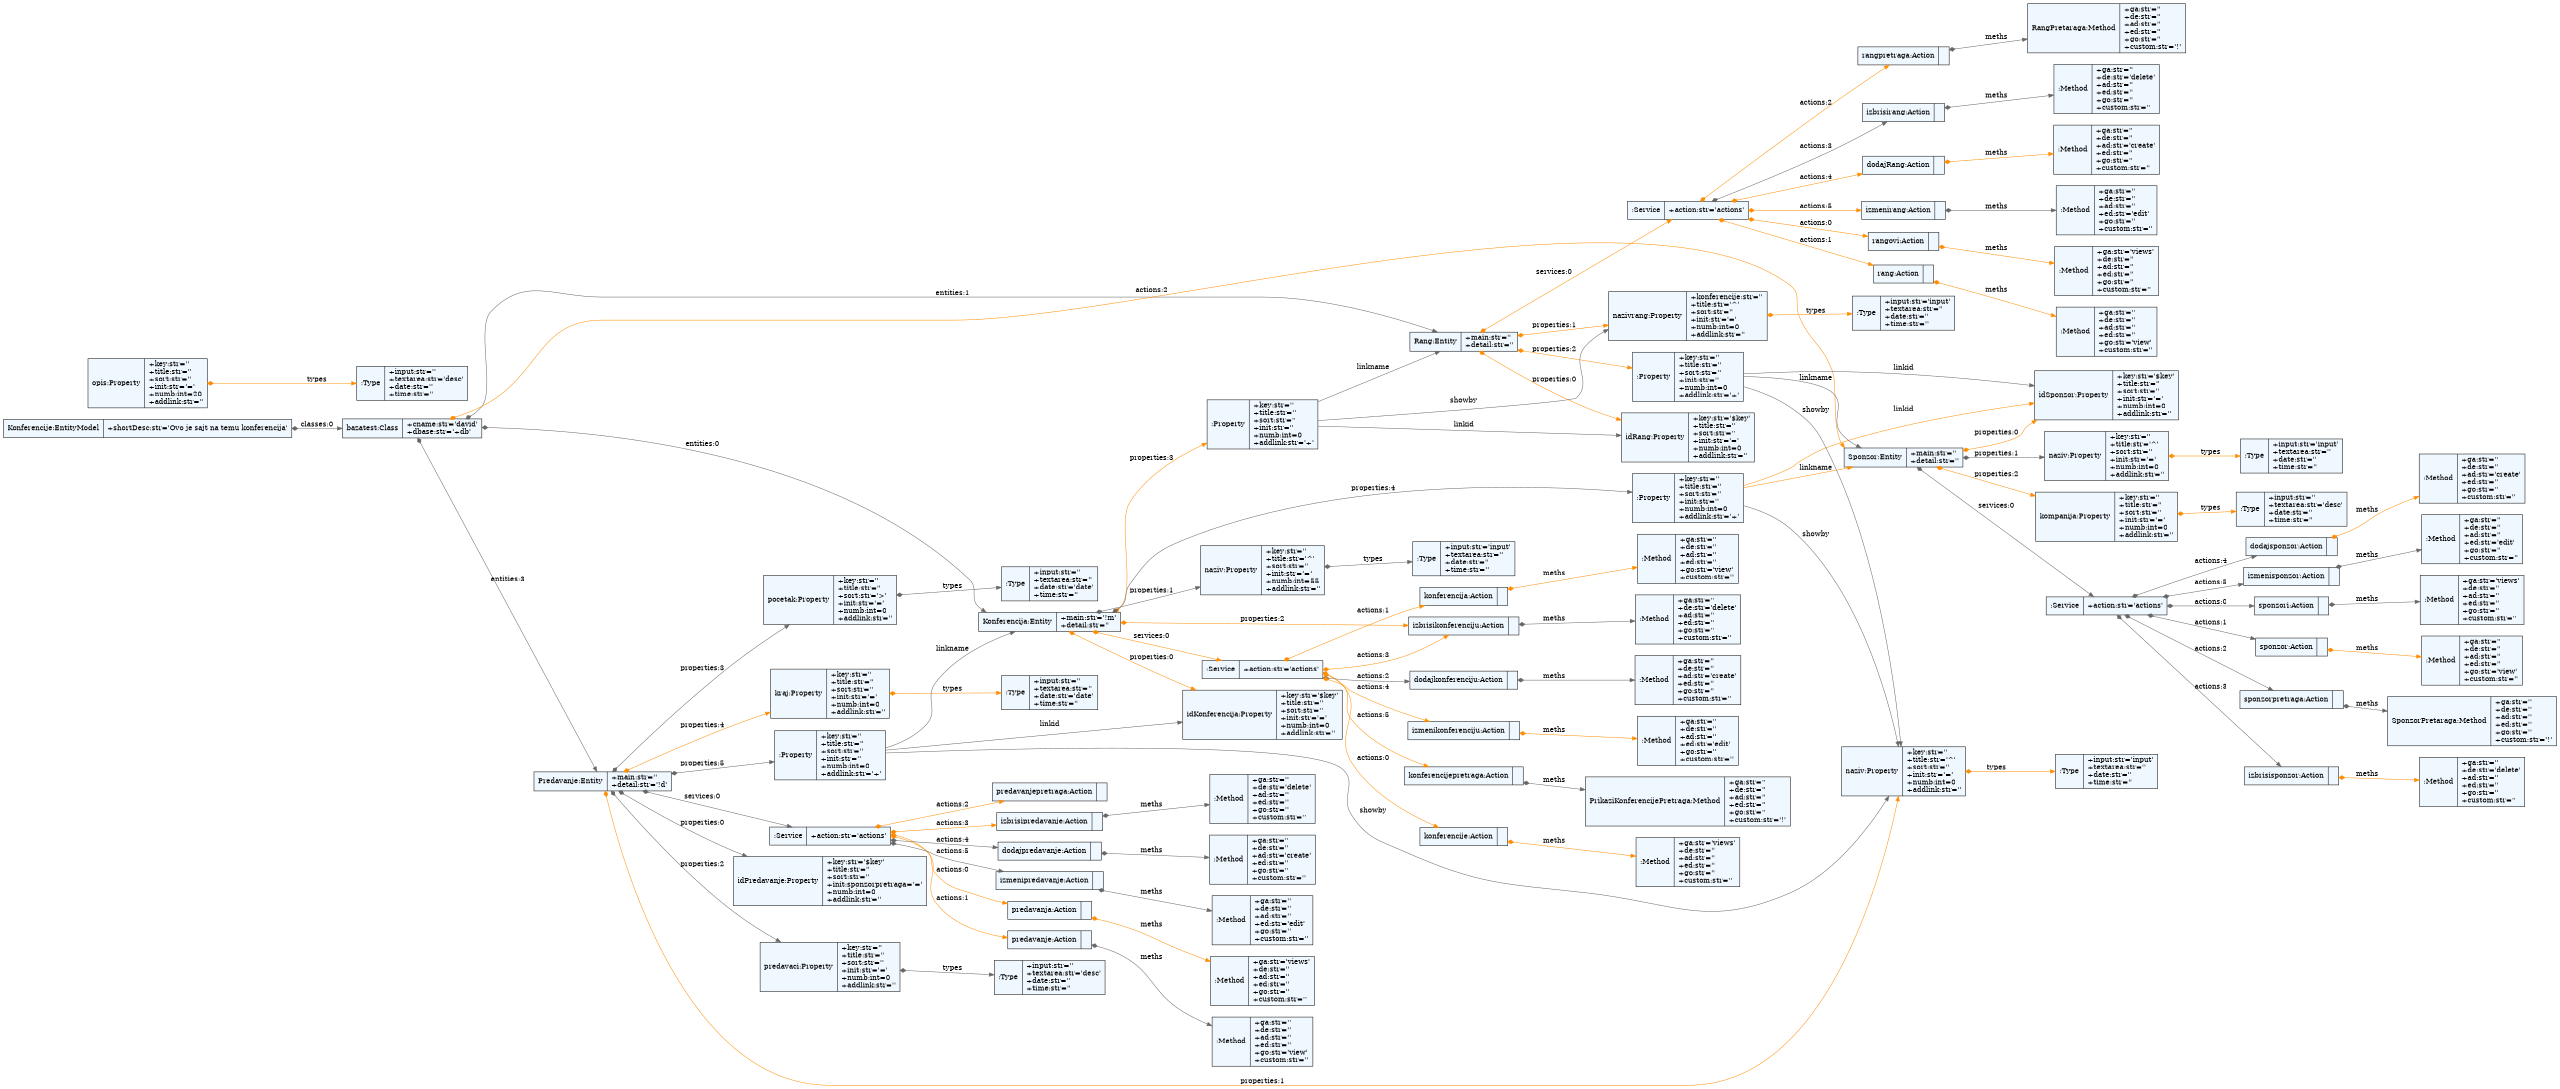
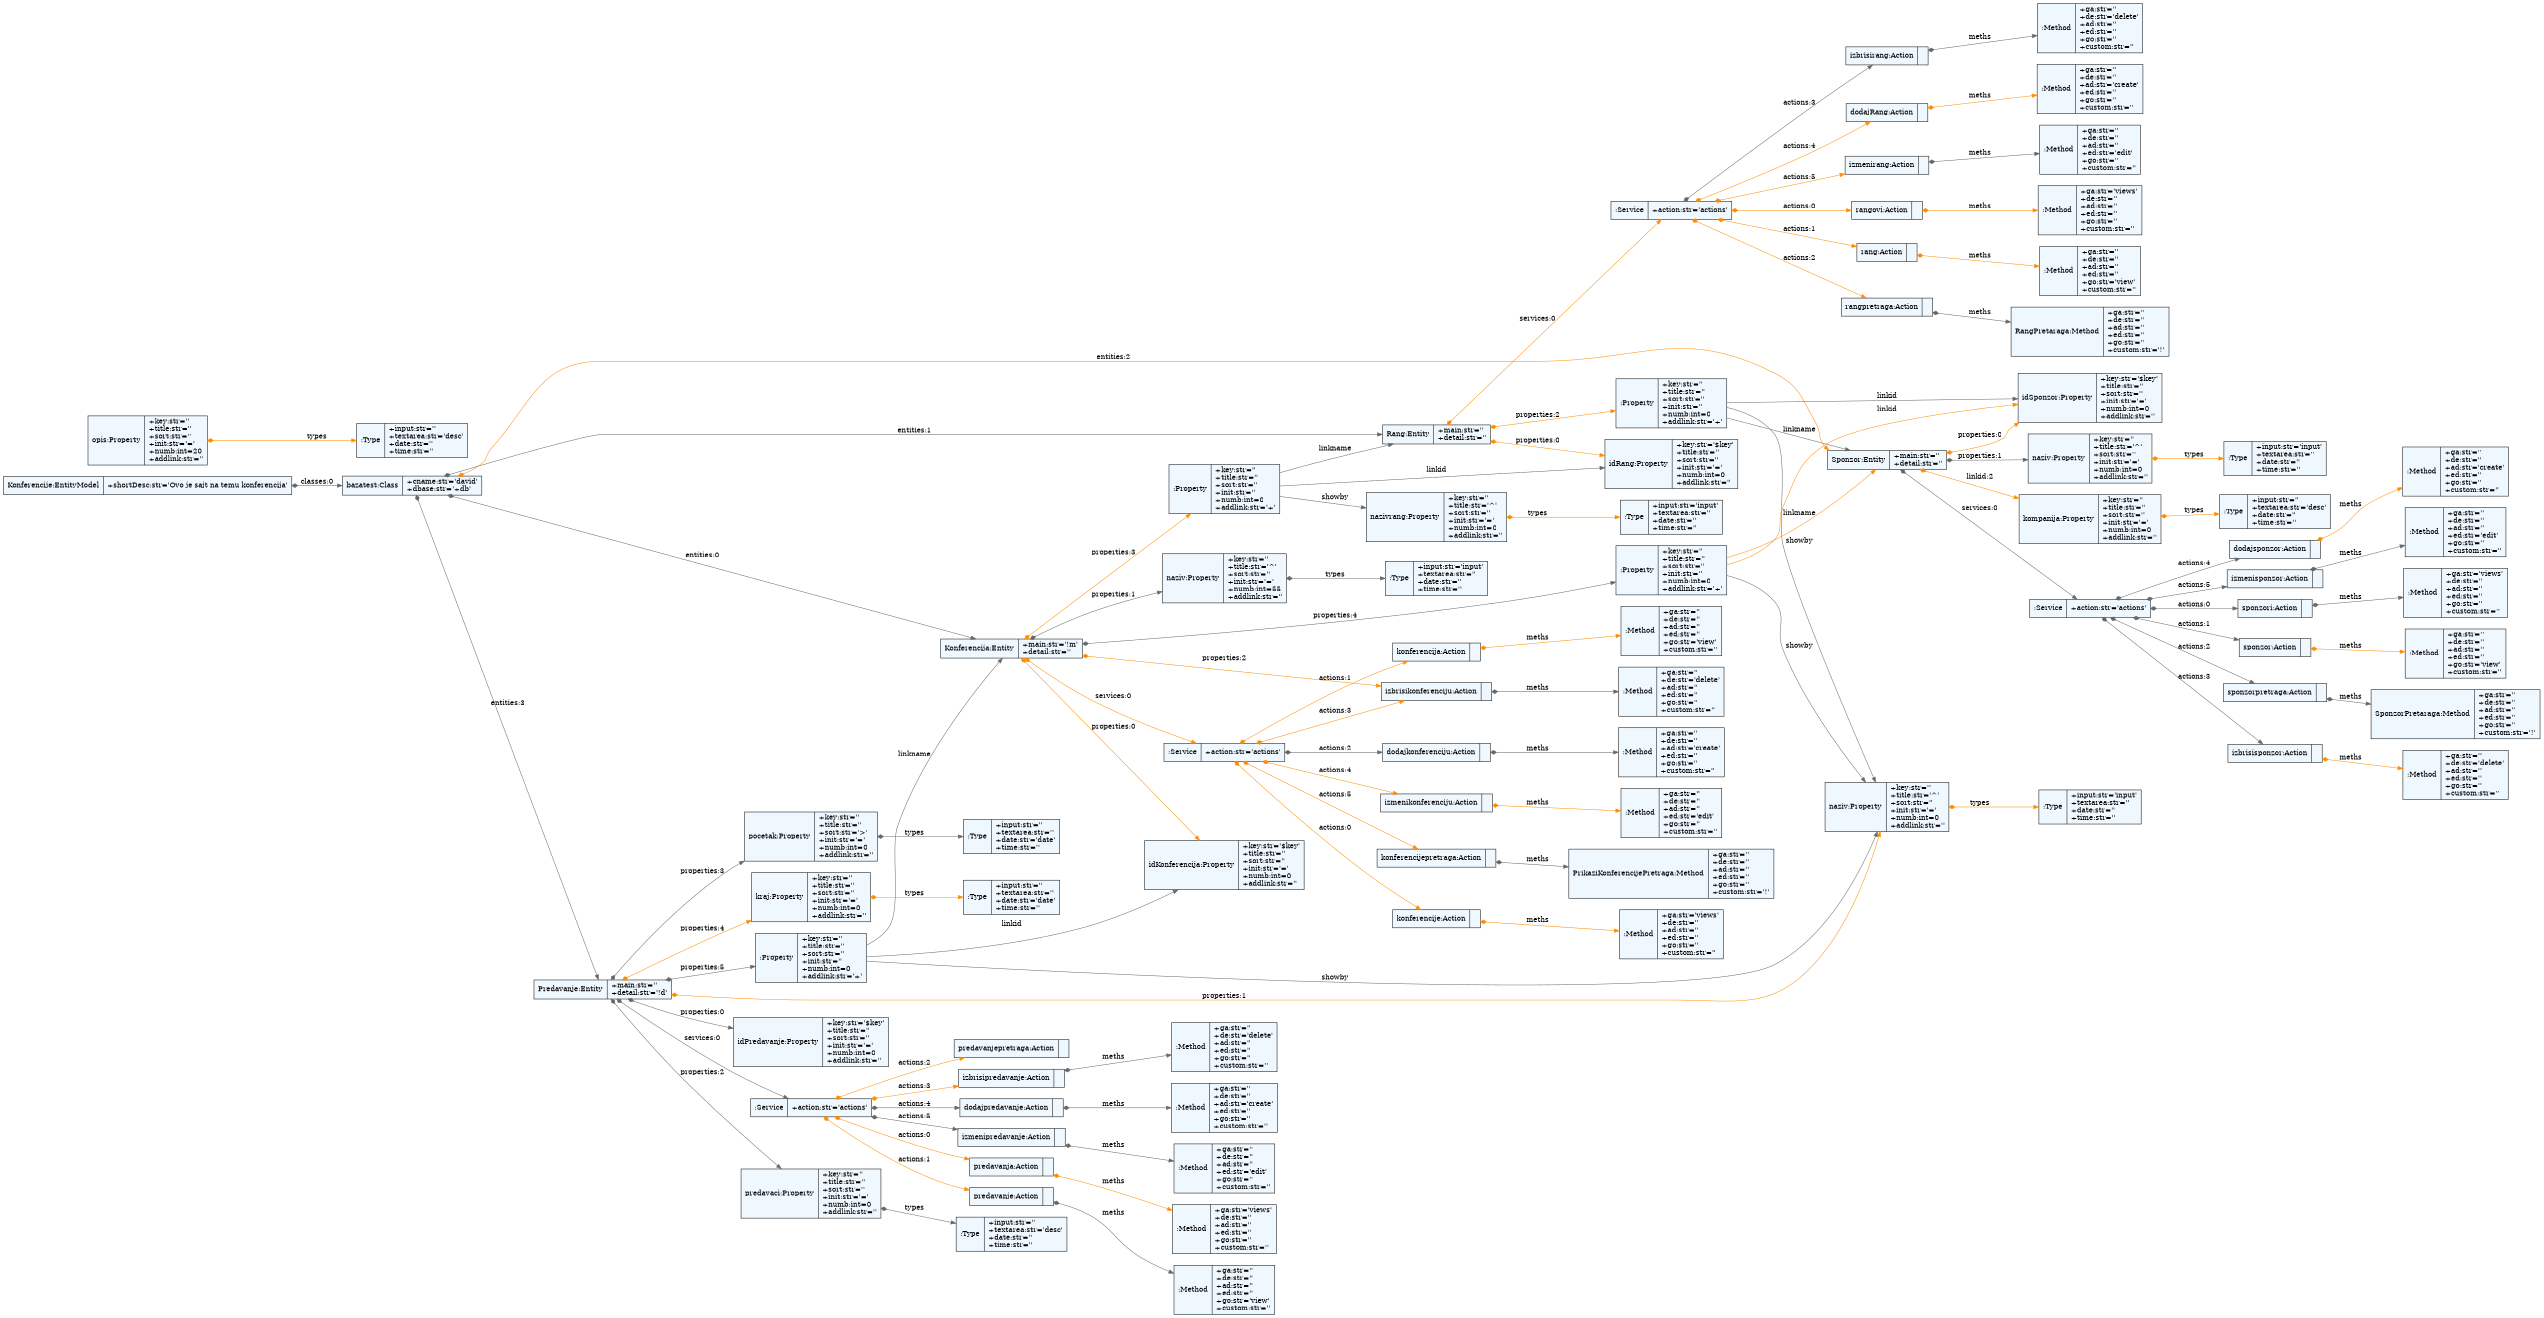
(1152, 290) -> (1114, 357)
(1727, 297) -> (1469, 498)
(1564, 330) -> none
(1997, 474) -> (1980, 477)
(875, 885) -> (850, 1046)
